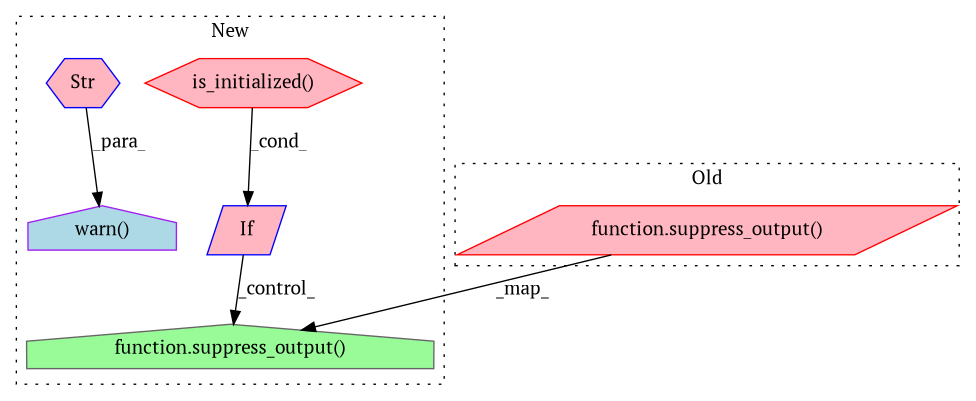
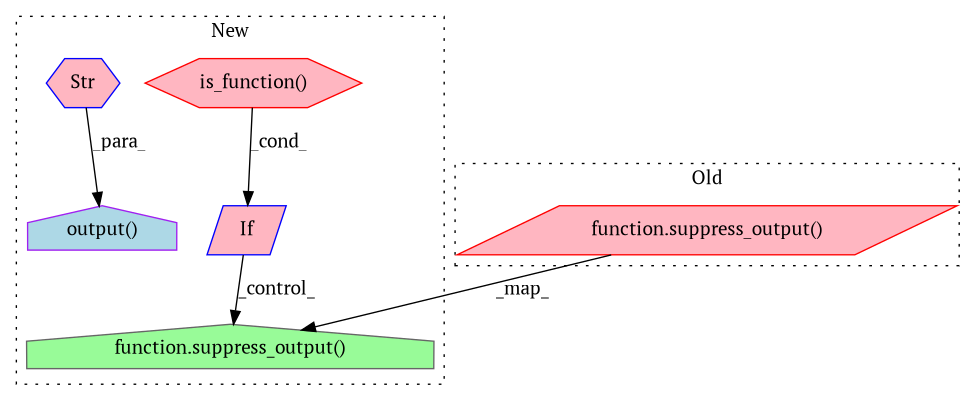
(253, 83) -> (253, 83)
(102, 230) -> (102, 230)
